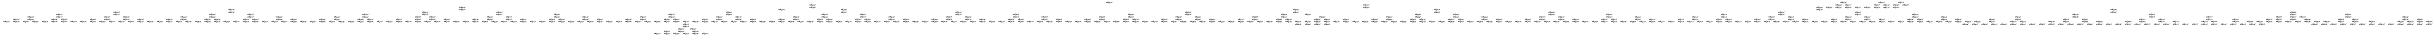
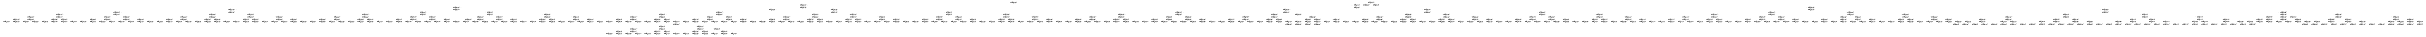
(466, 22) -> none
none -> (662, 27)
